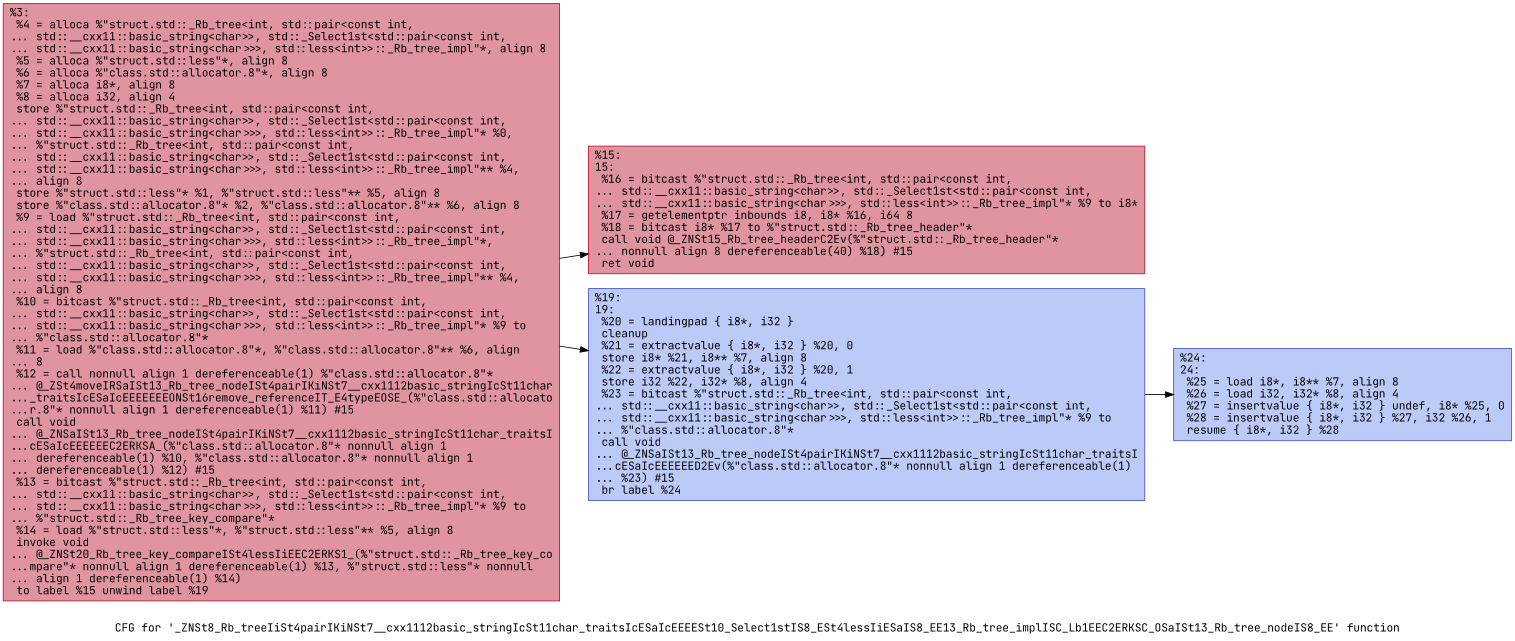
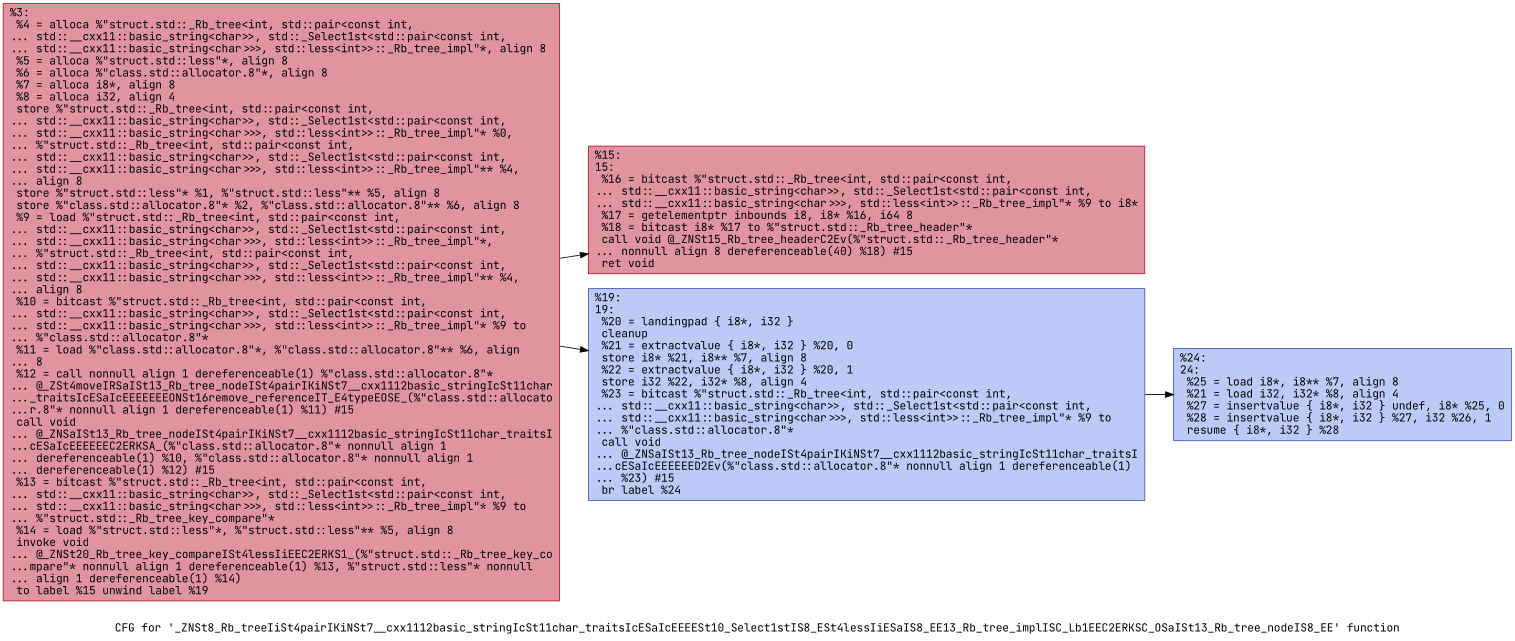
(1290, 394) -> (1290, 394)
